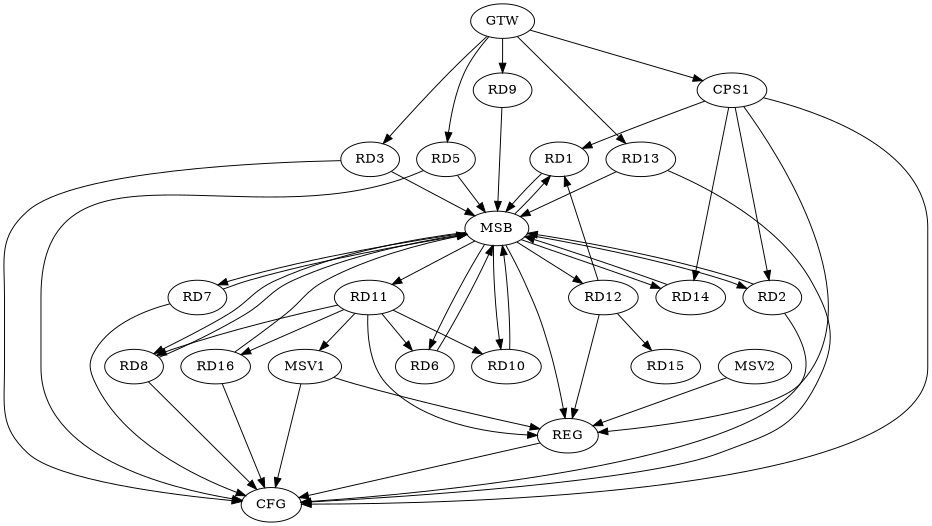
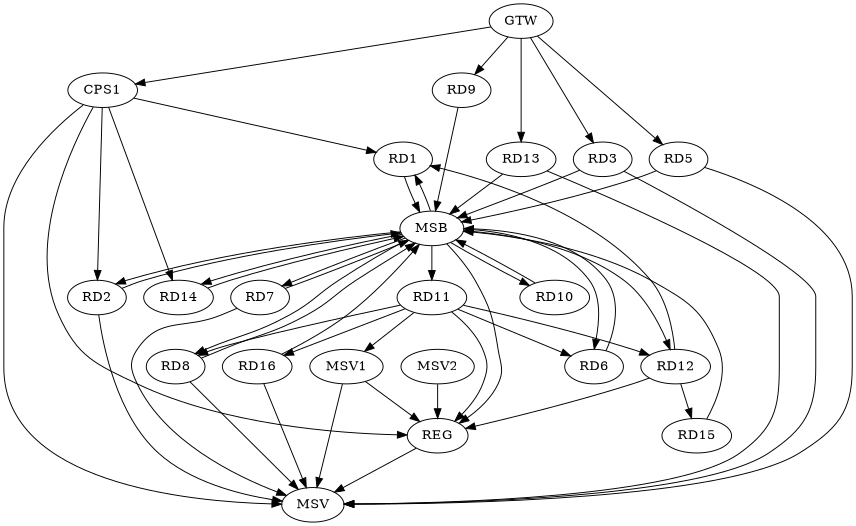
none -> (629, 269)
(431, 329) -> (552, 327)
(271, 505) -> (313, 505)
